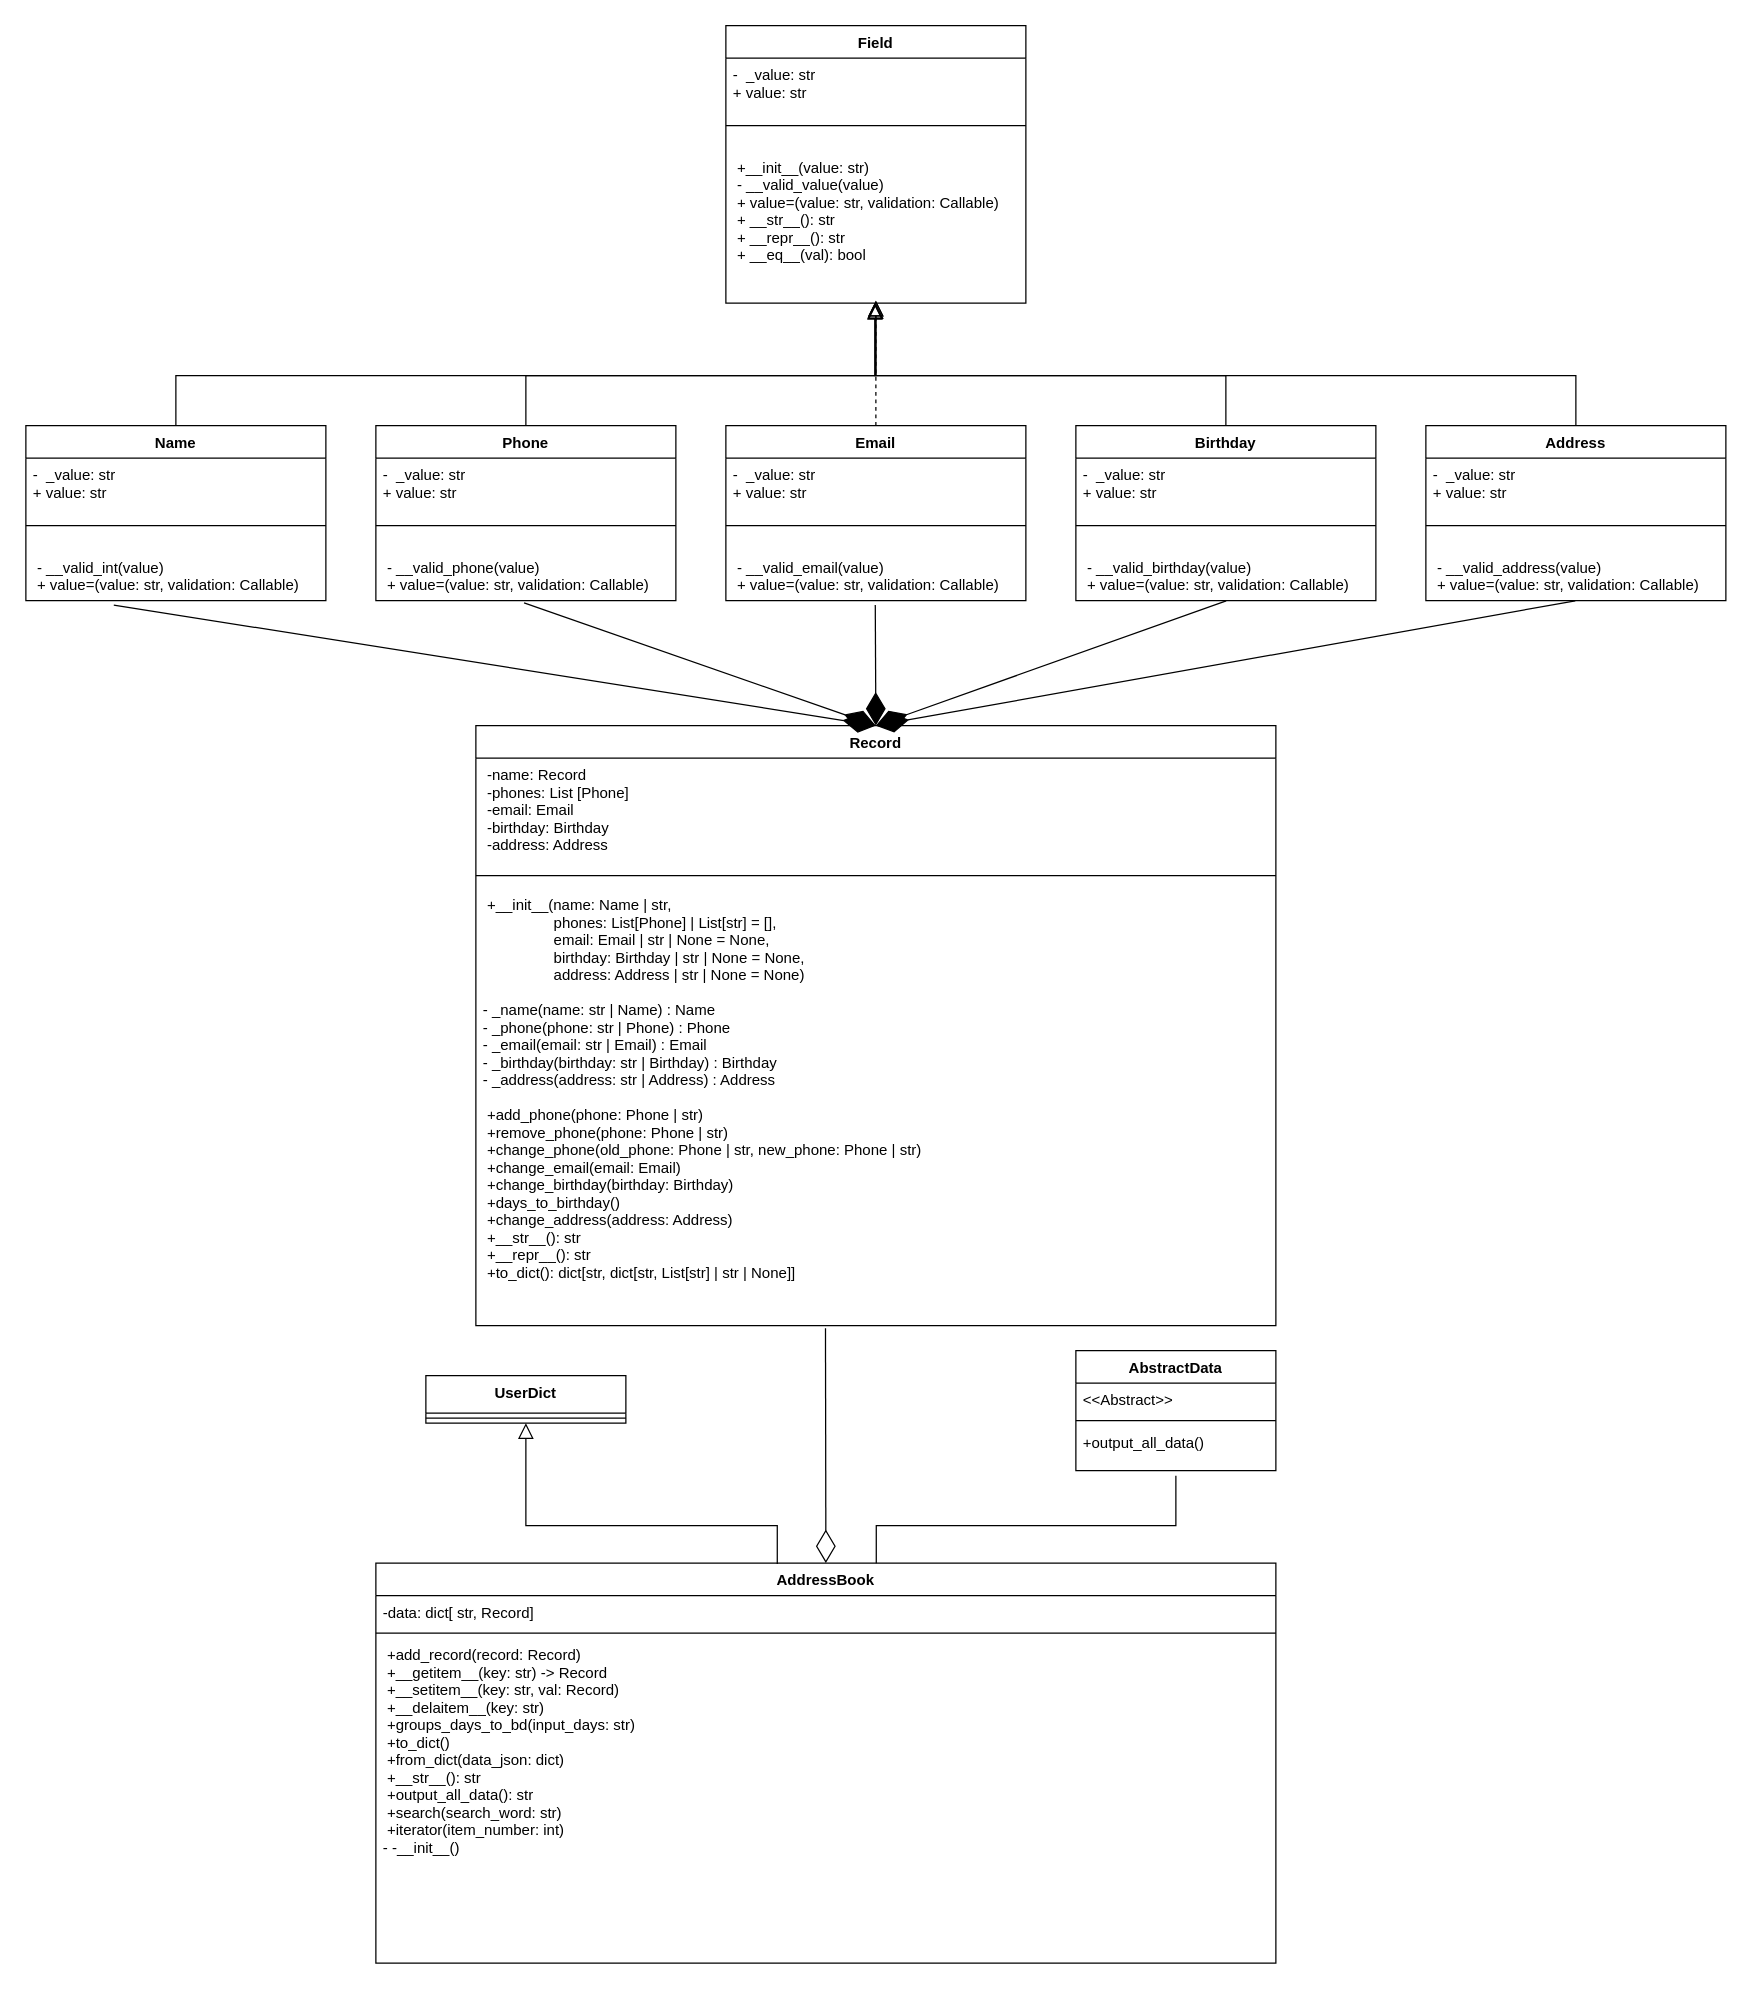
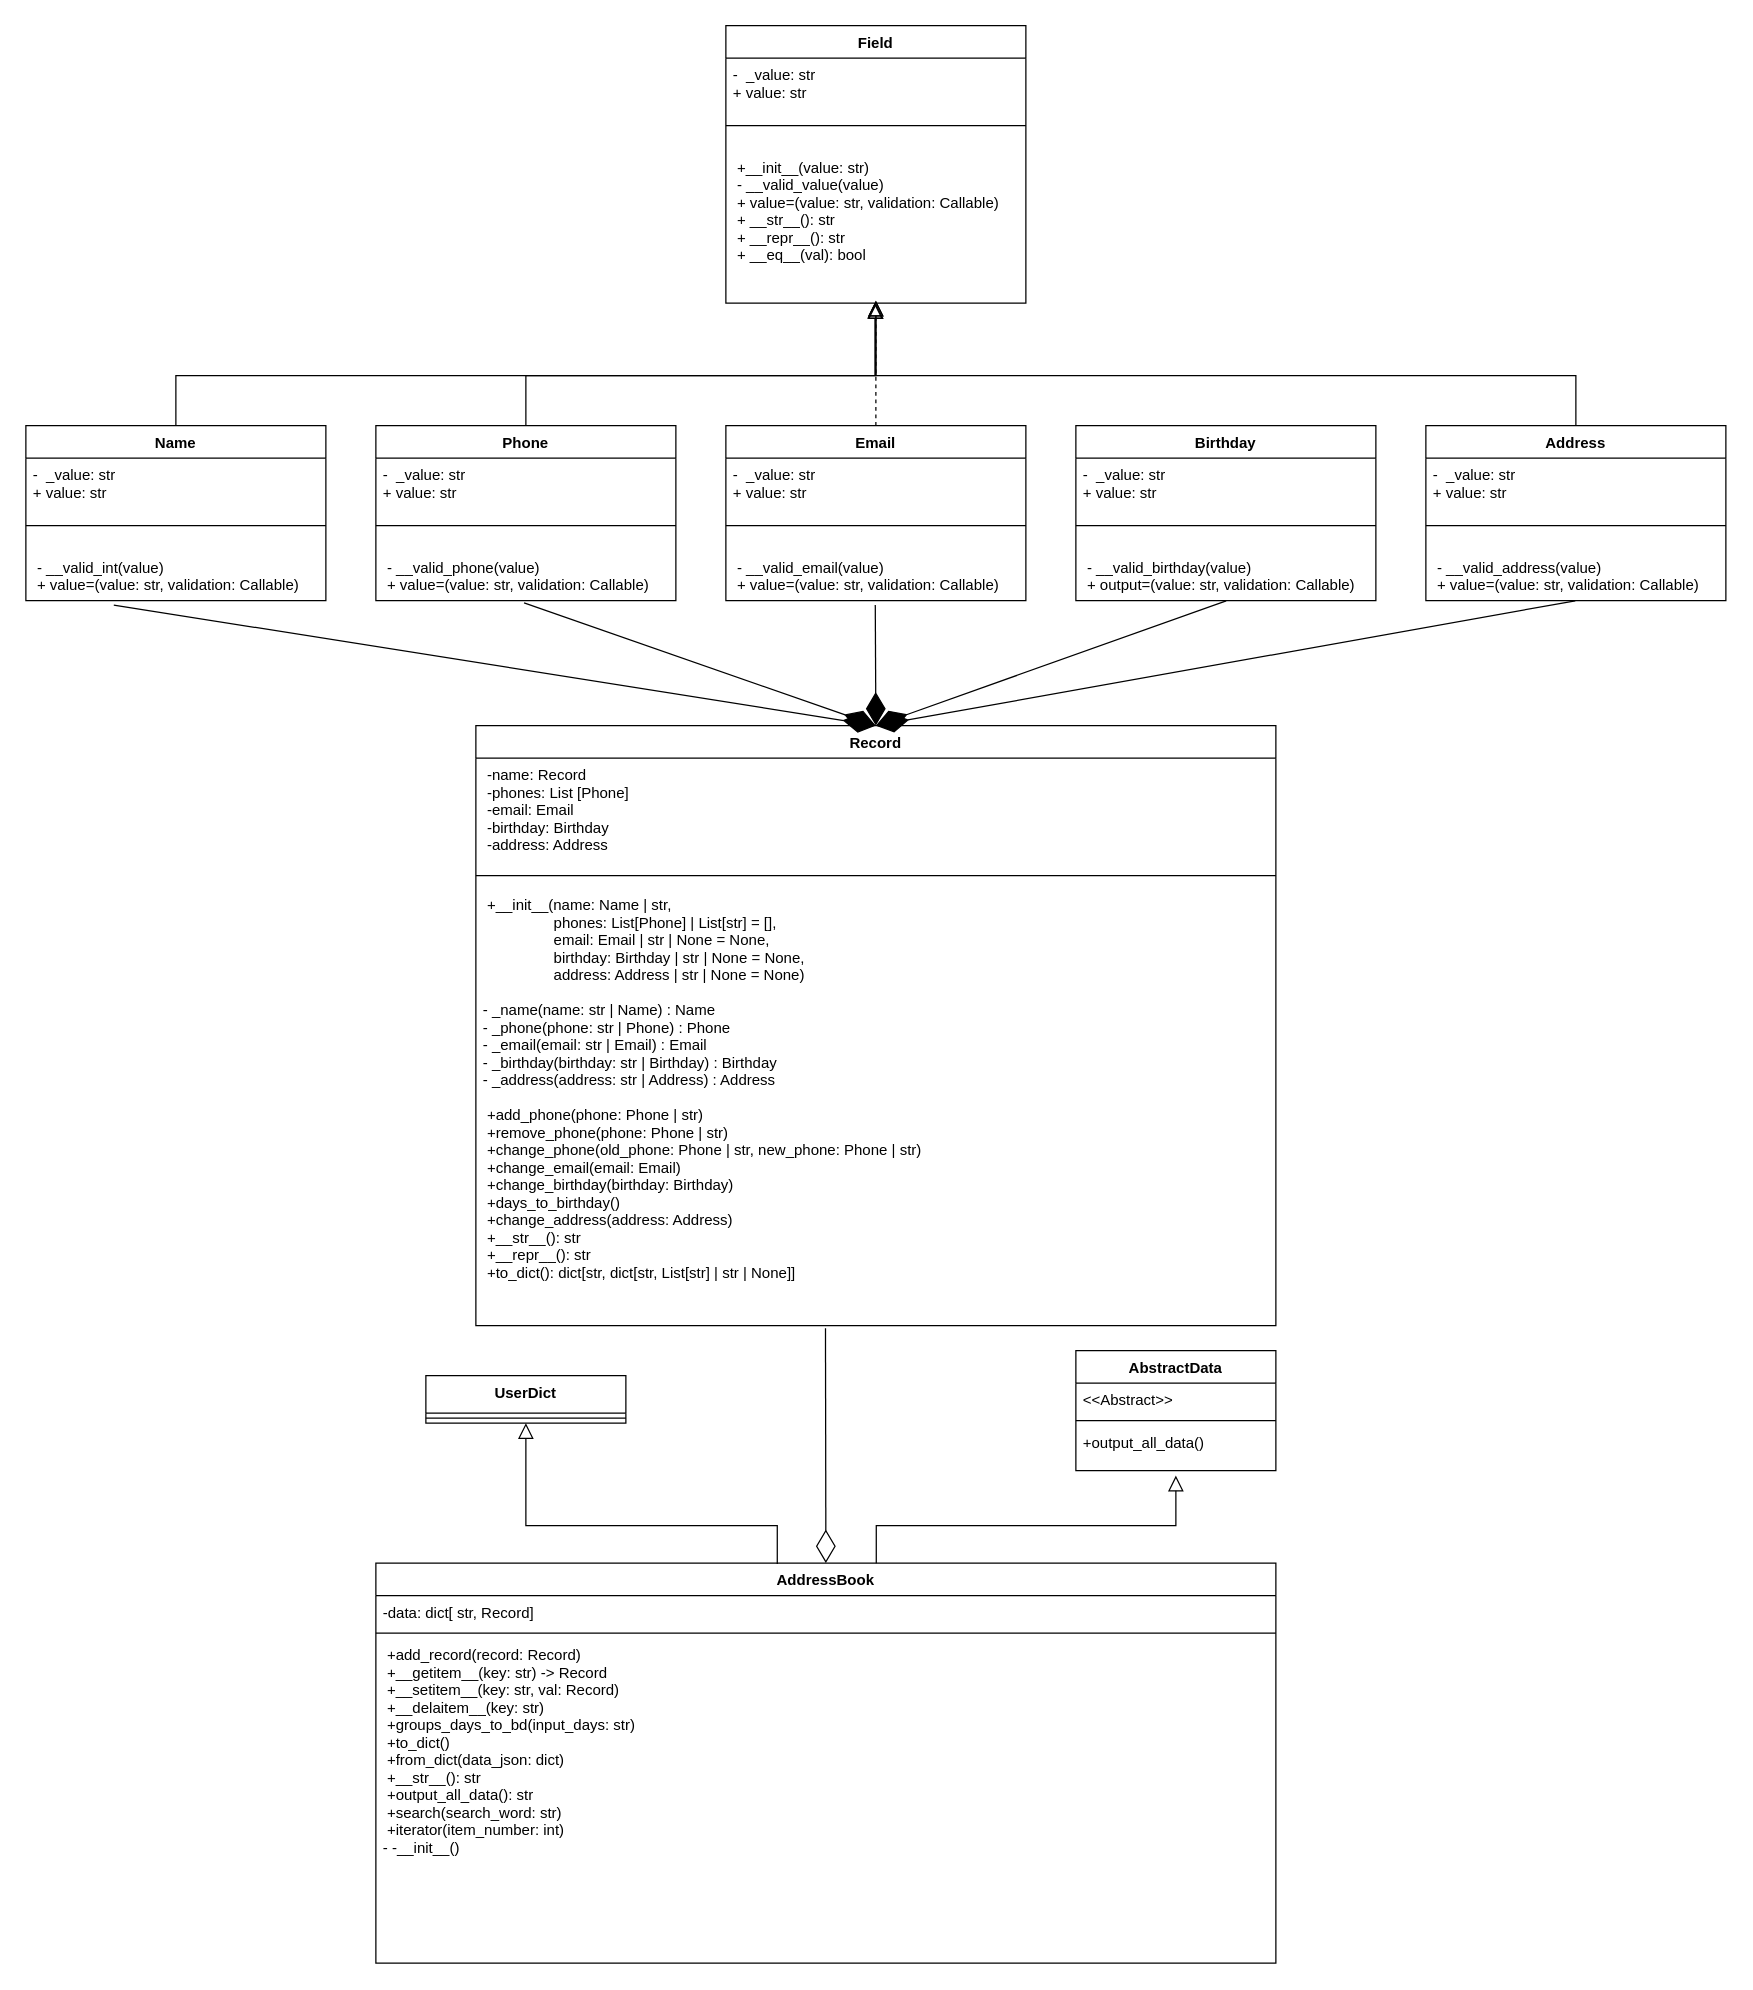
(1226, 402) -> none
(1178, 568) -> (1178, 568)
(1176, 1485) -> (1176, 1492)
